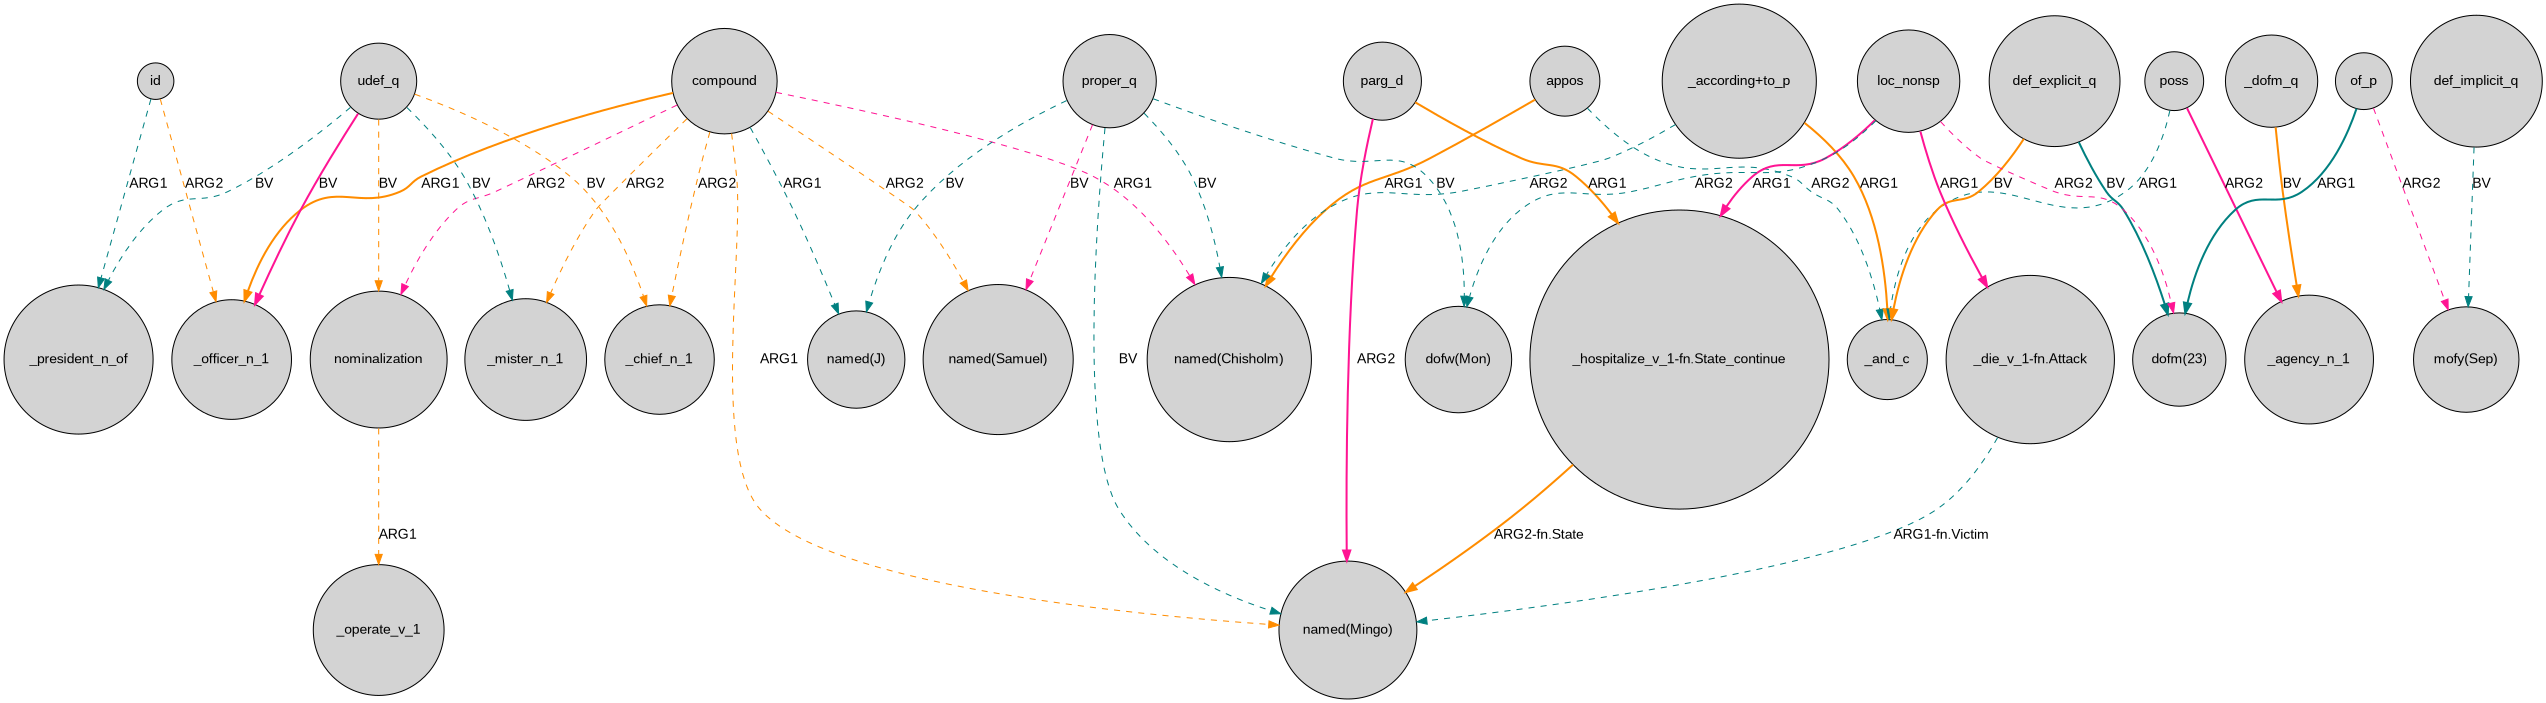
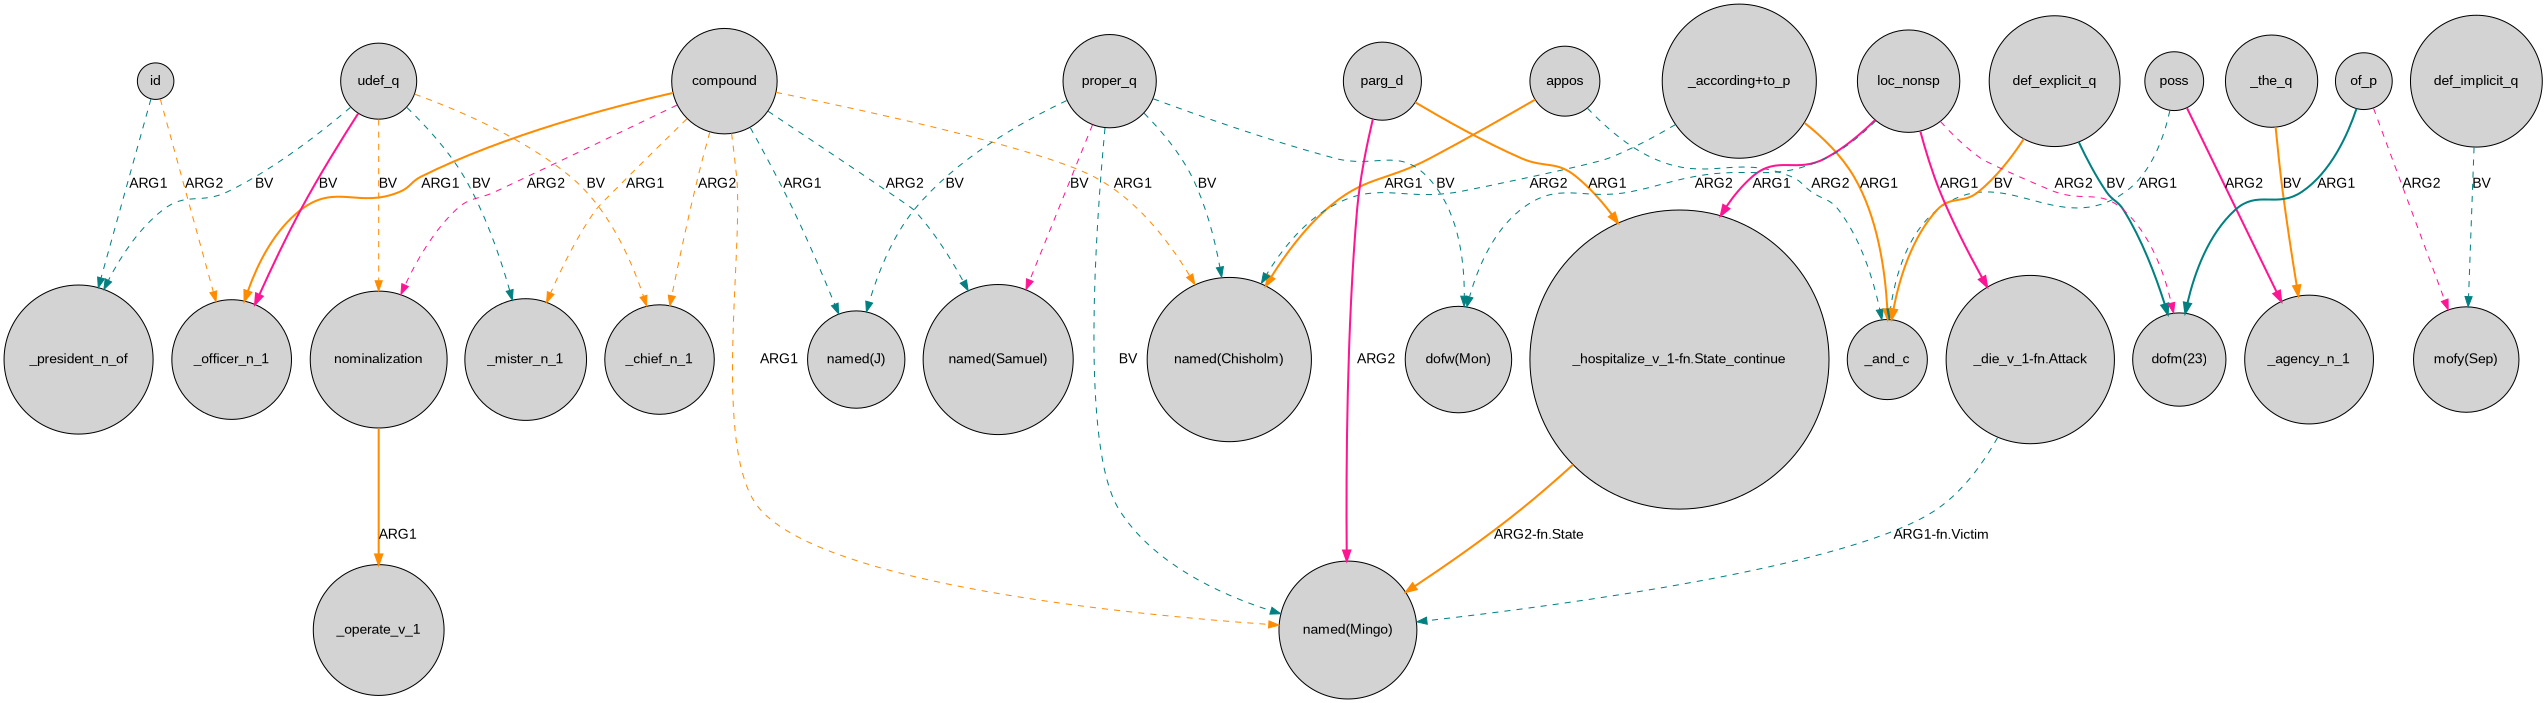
(2272, 81) -> (2272, 81)
(1004, 146) -> (1004, 146)
(645, 184) -> (645, 184)
(877, 184) -> (877, 184)
(379, 491) -> (379, 491)
